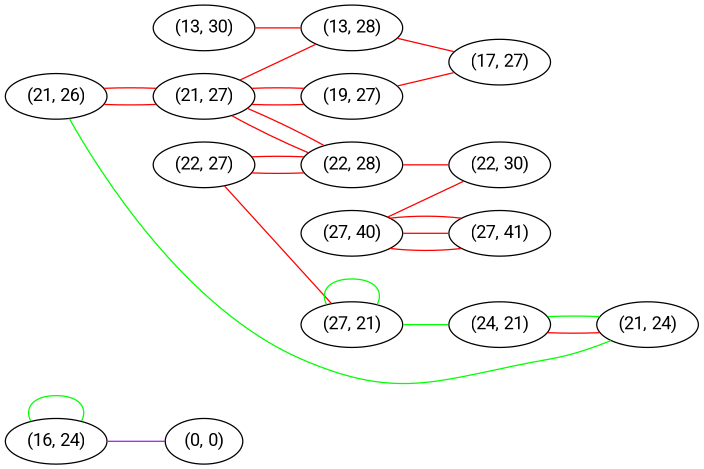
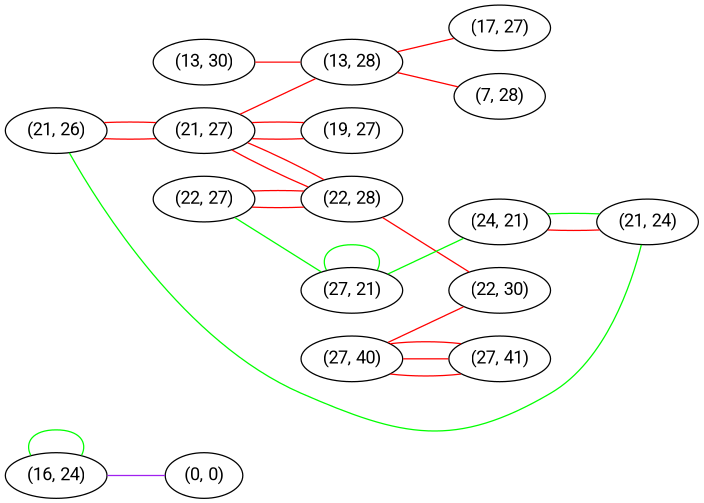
(426, 79) -> none
none -> (500, 96)
(278, 245) -> (278, 245)
